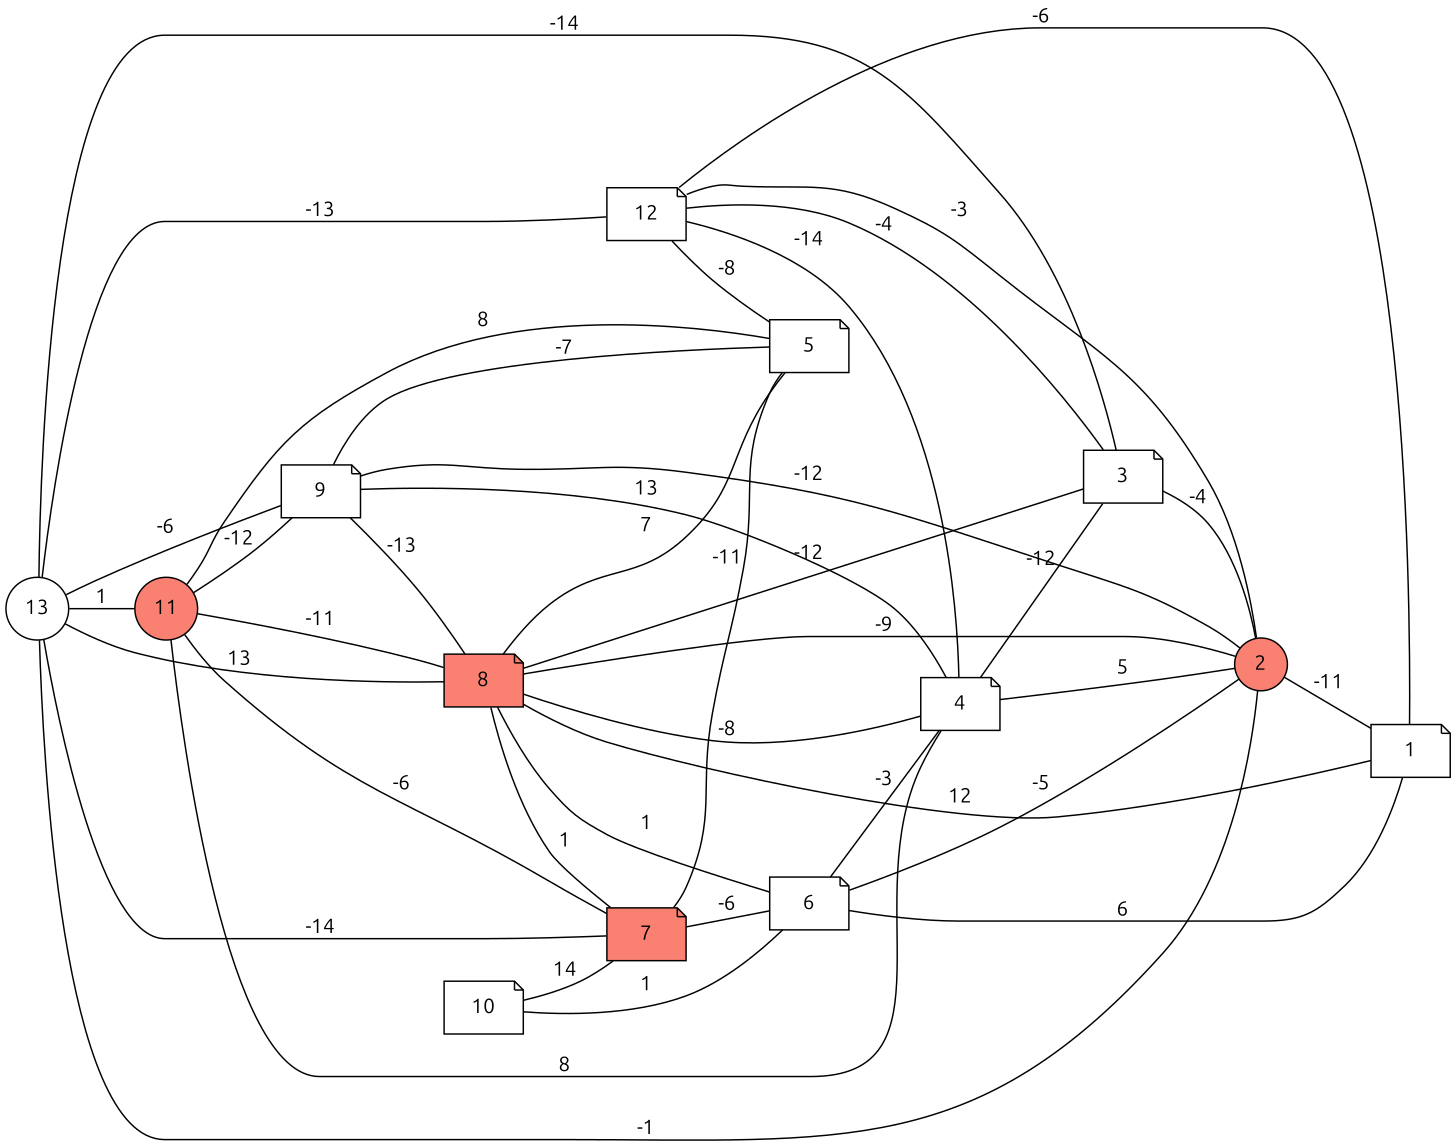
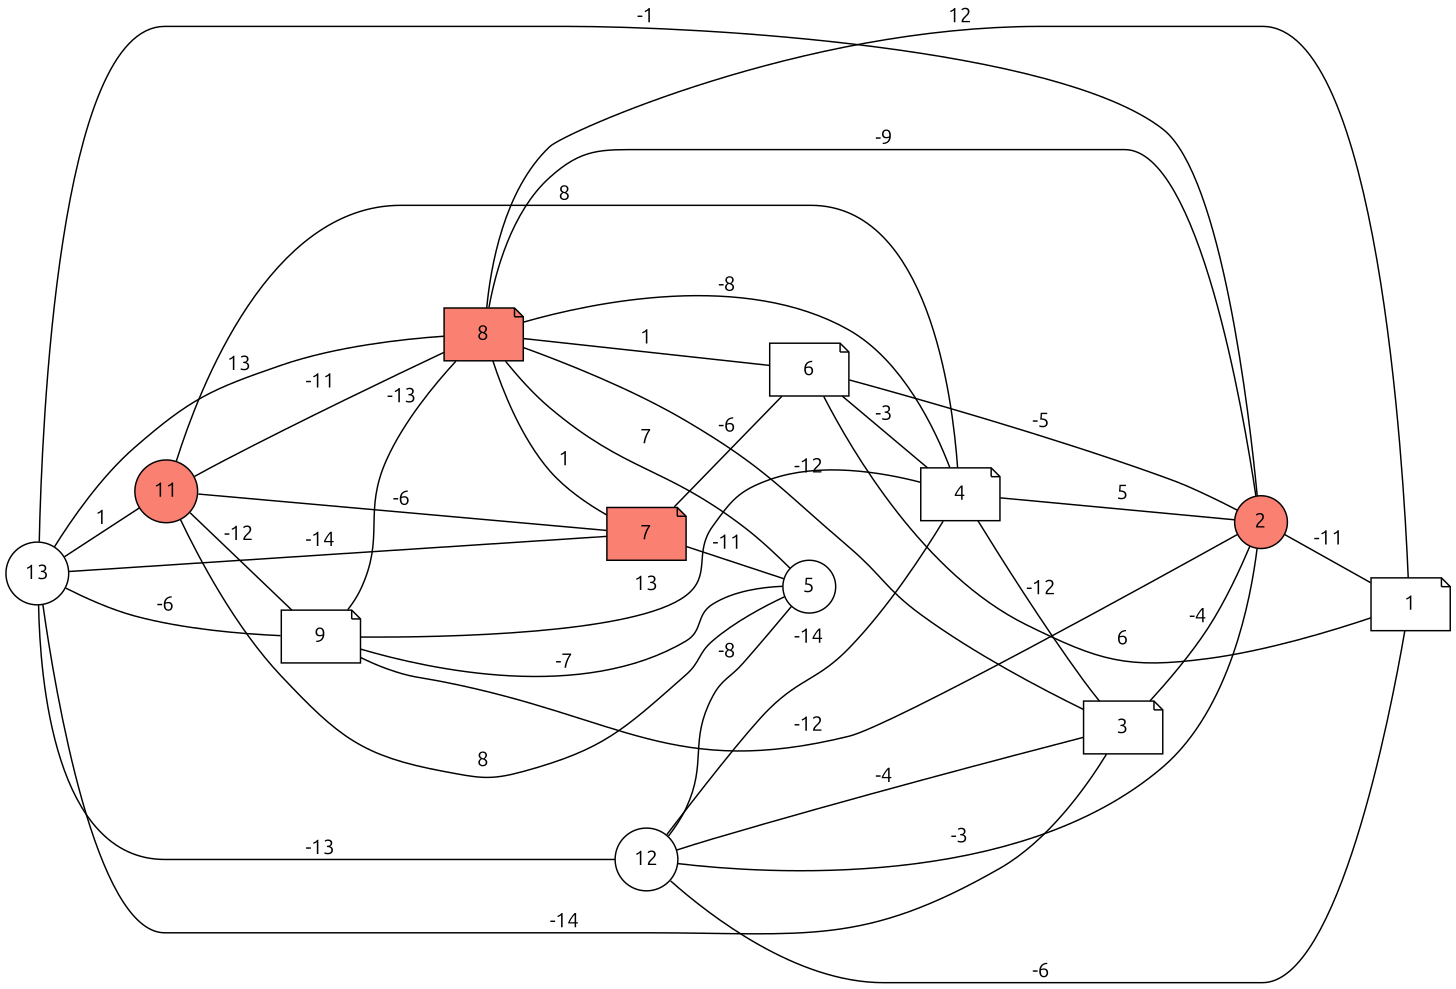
(646, 214) -> (646, 859)
(809, 346) -> (809, 587)
(484, 1008) -> none
